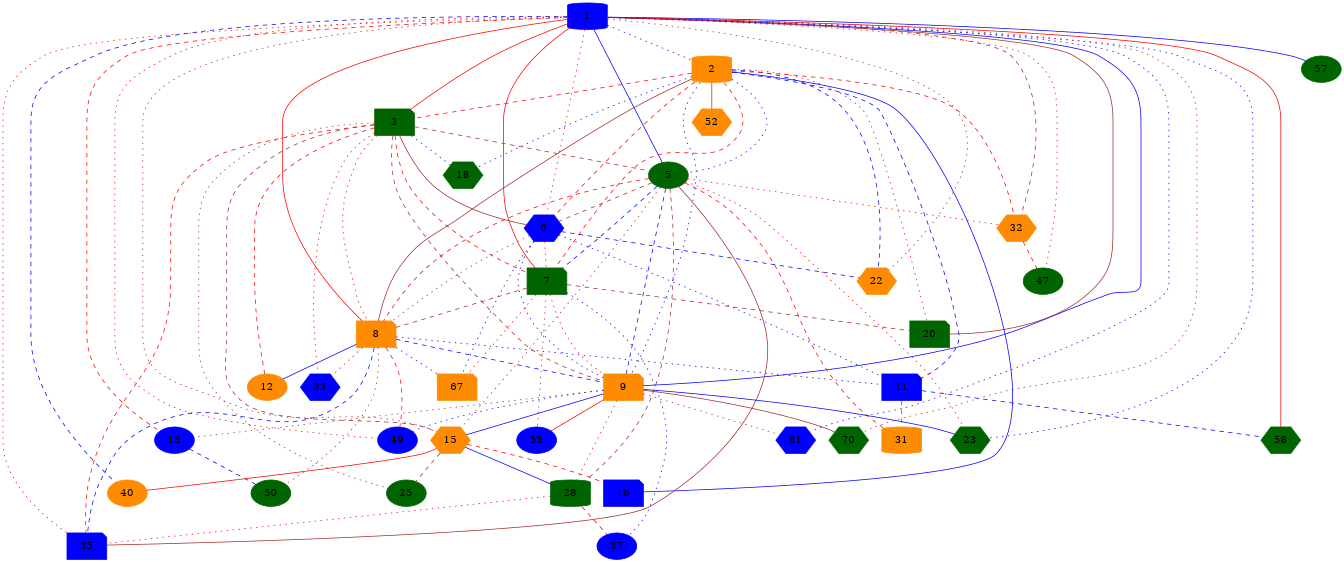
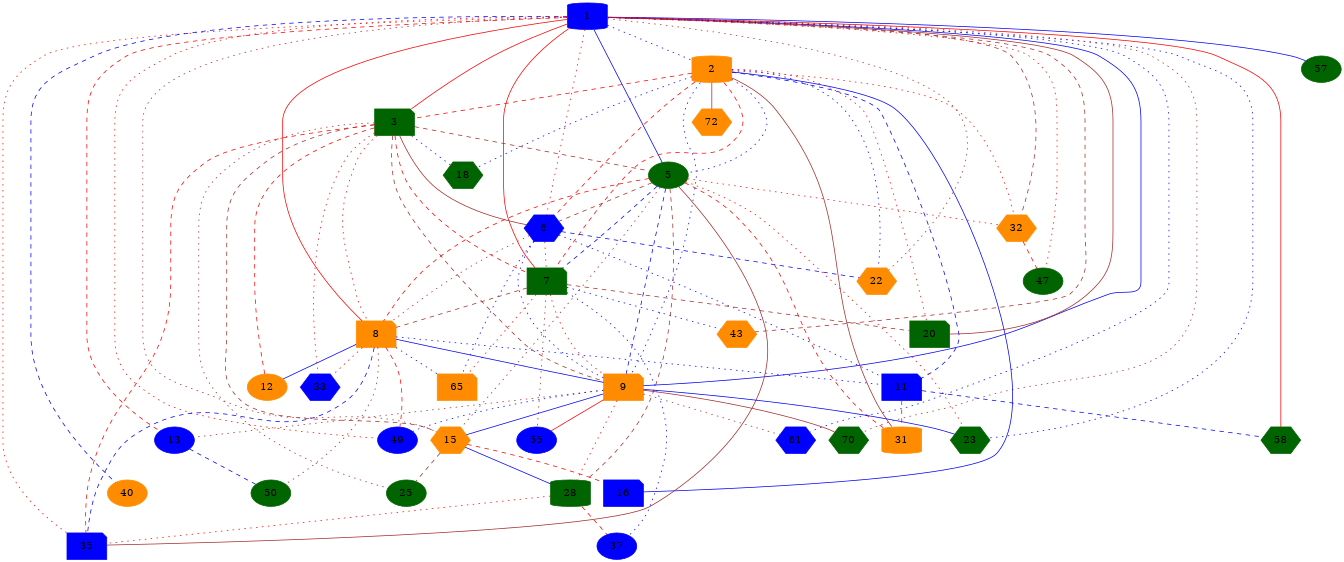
(906, 91) -> (906, 91)
(712, 122) -> (712, 122)
(857, 127) -> (857, 127)
(515, 180) -> (833, 240)
none -> (737, 334)
(500, 361) -> (500, 361)
(457, 387) -> (457, 387)
(292, 473) -> none
